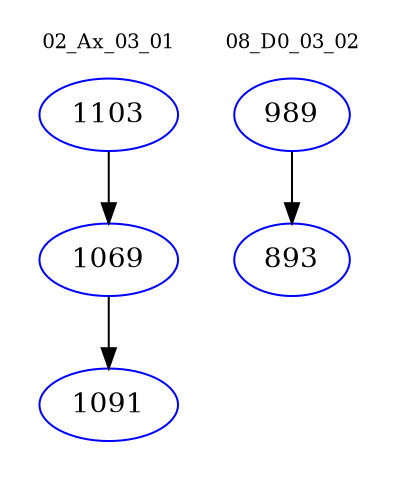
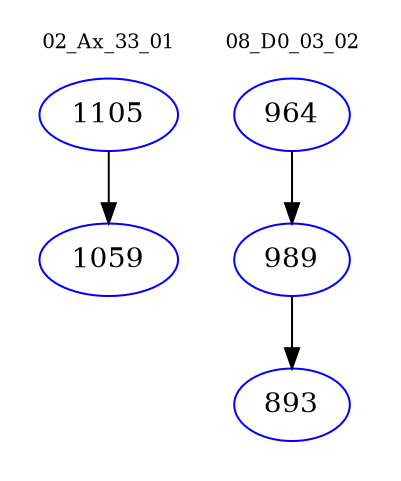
(109, 43) -> (109, 43)
(109, 115) -> (109, 115)
none -> (292, 115)
(109, 260) -> (109, 260)
(109, 405) -> none
